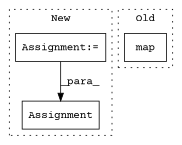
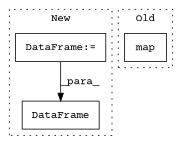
(61, 47) -> (61, 47)
(61, 115) -> (61, 115)
